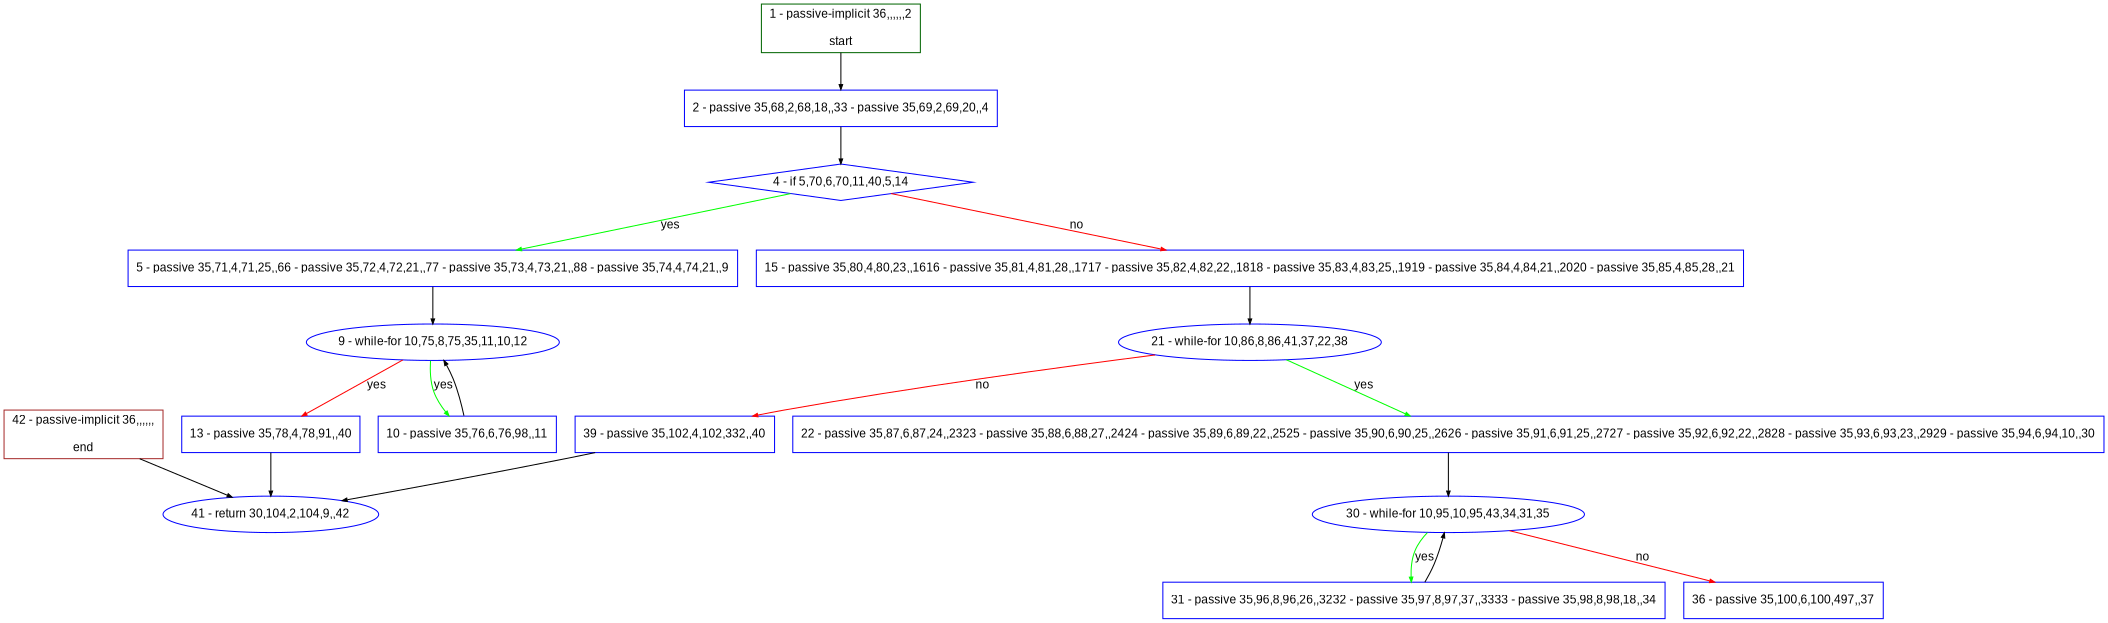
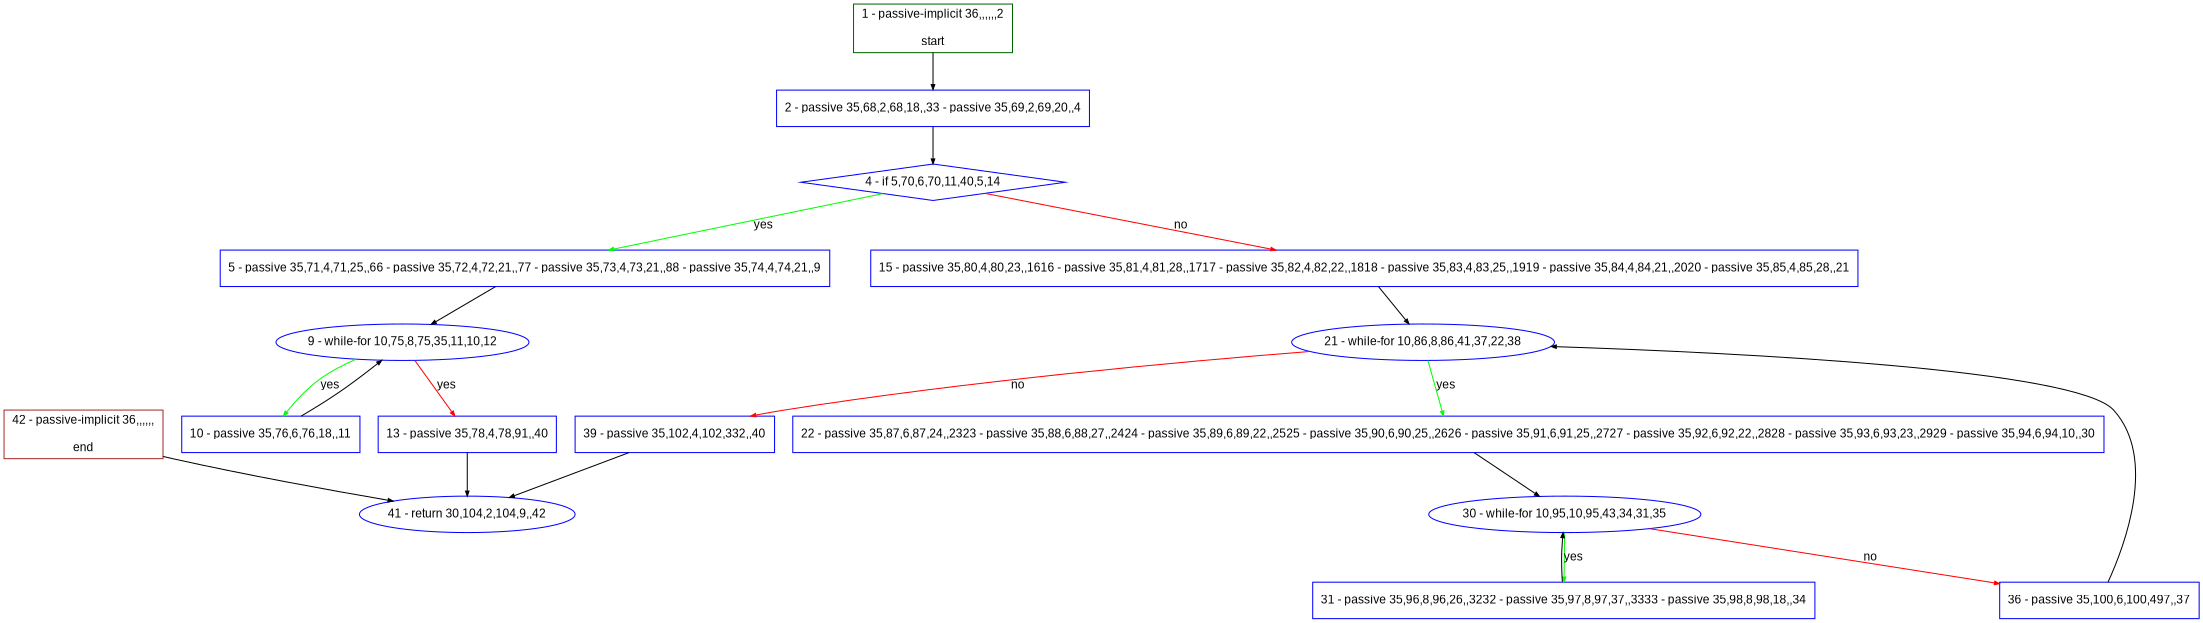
none -> (1928, 369)
(467, 434) -> (271, 434)
